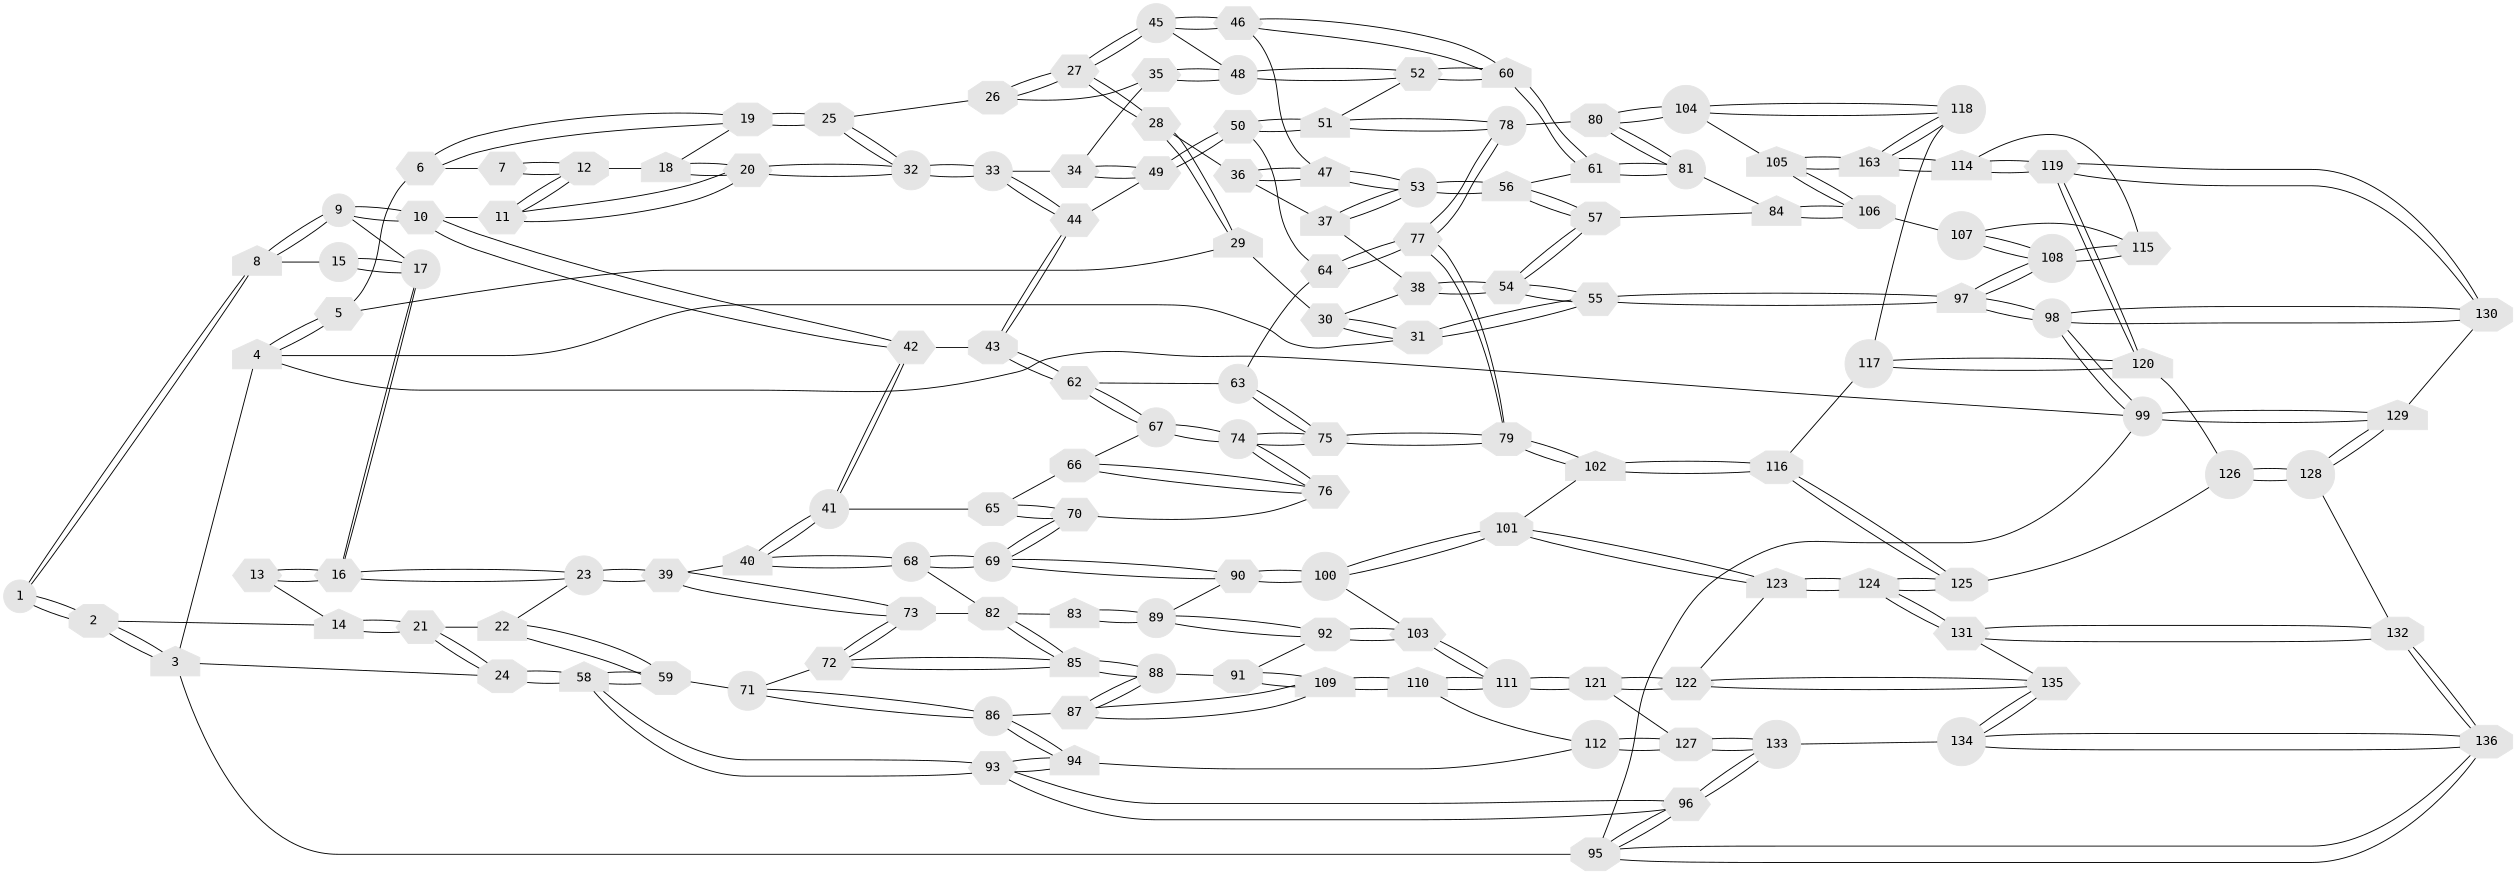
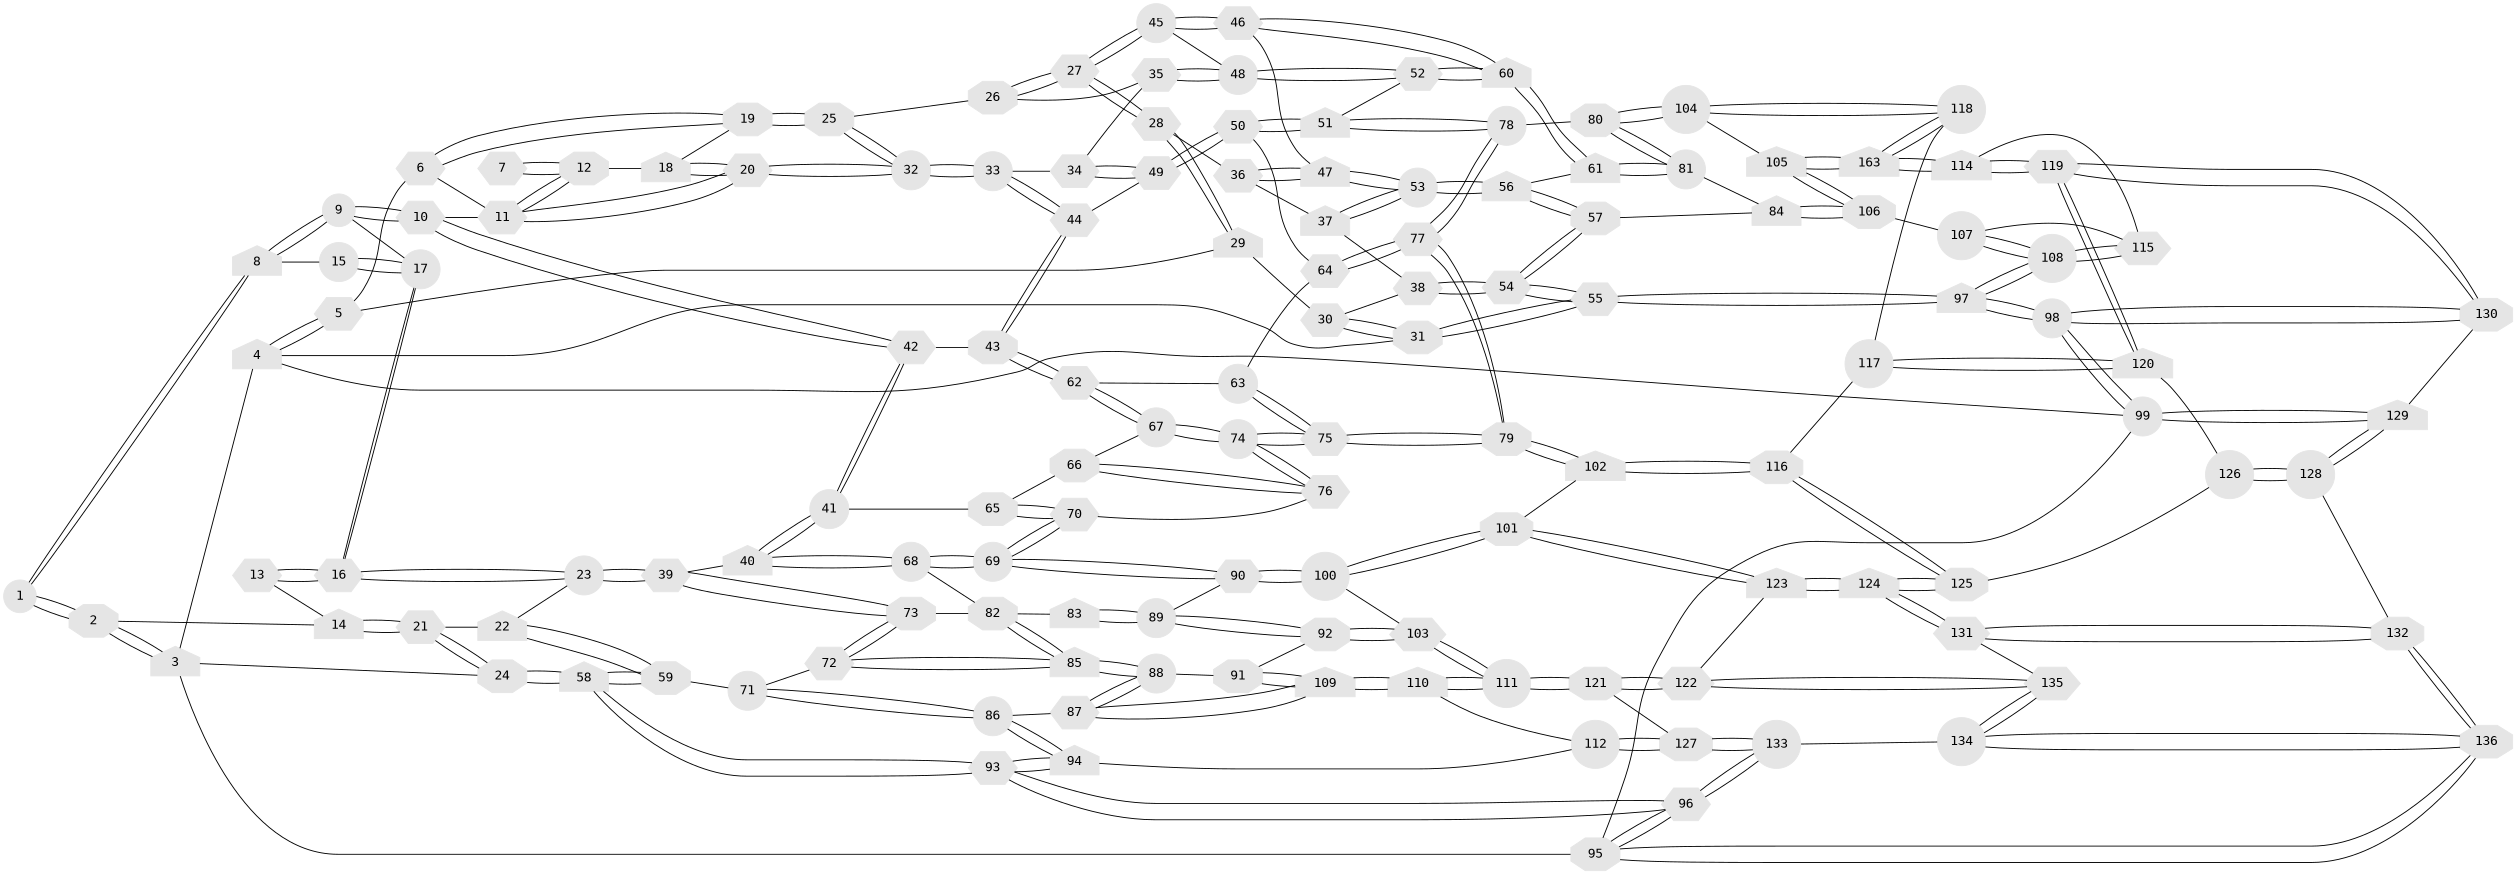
(462, 168) -> (461, 193)
